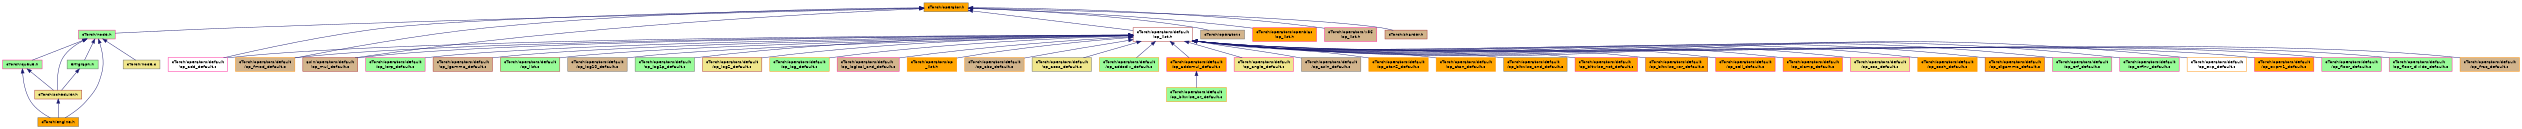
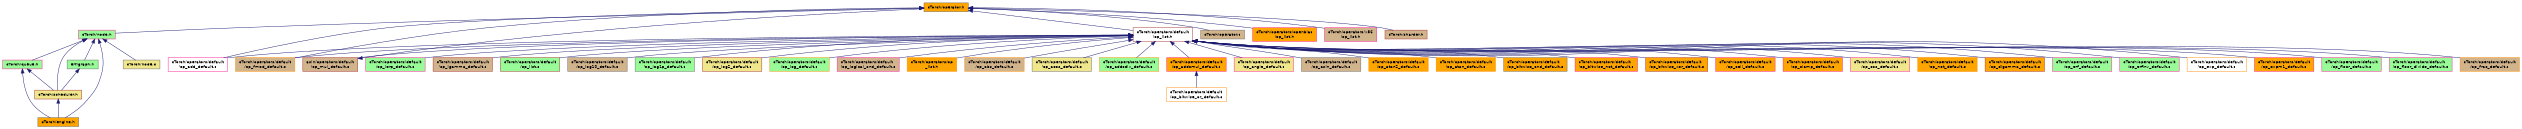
(637, 27) -> (643, 27)
(1947, 64) -> (1947, 64)
(1196, 95) -> (1196, 95)
